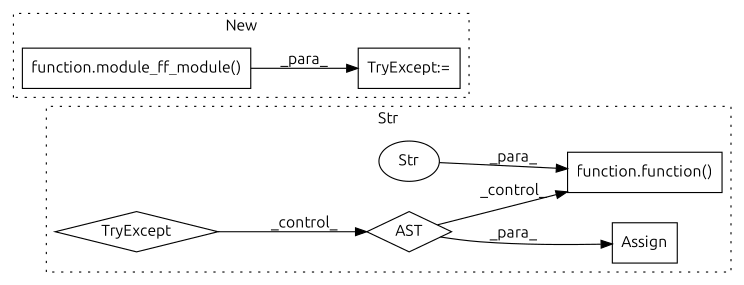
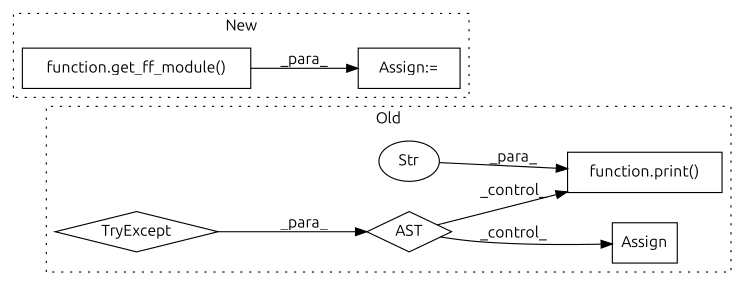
(137, 68) -> (137, 68)
(409, 68) -> (409, 68)
(389, 119) -> (389, 119)
(645, 172) -> (645, 172)
(304, 223) -> (304, 223)
(514, 233) -> (514, 233)
